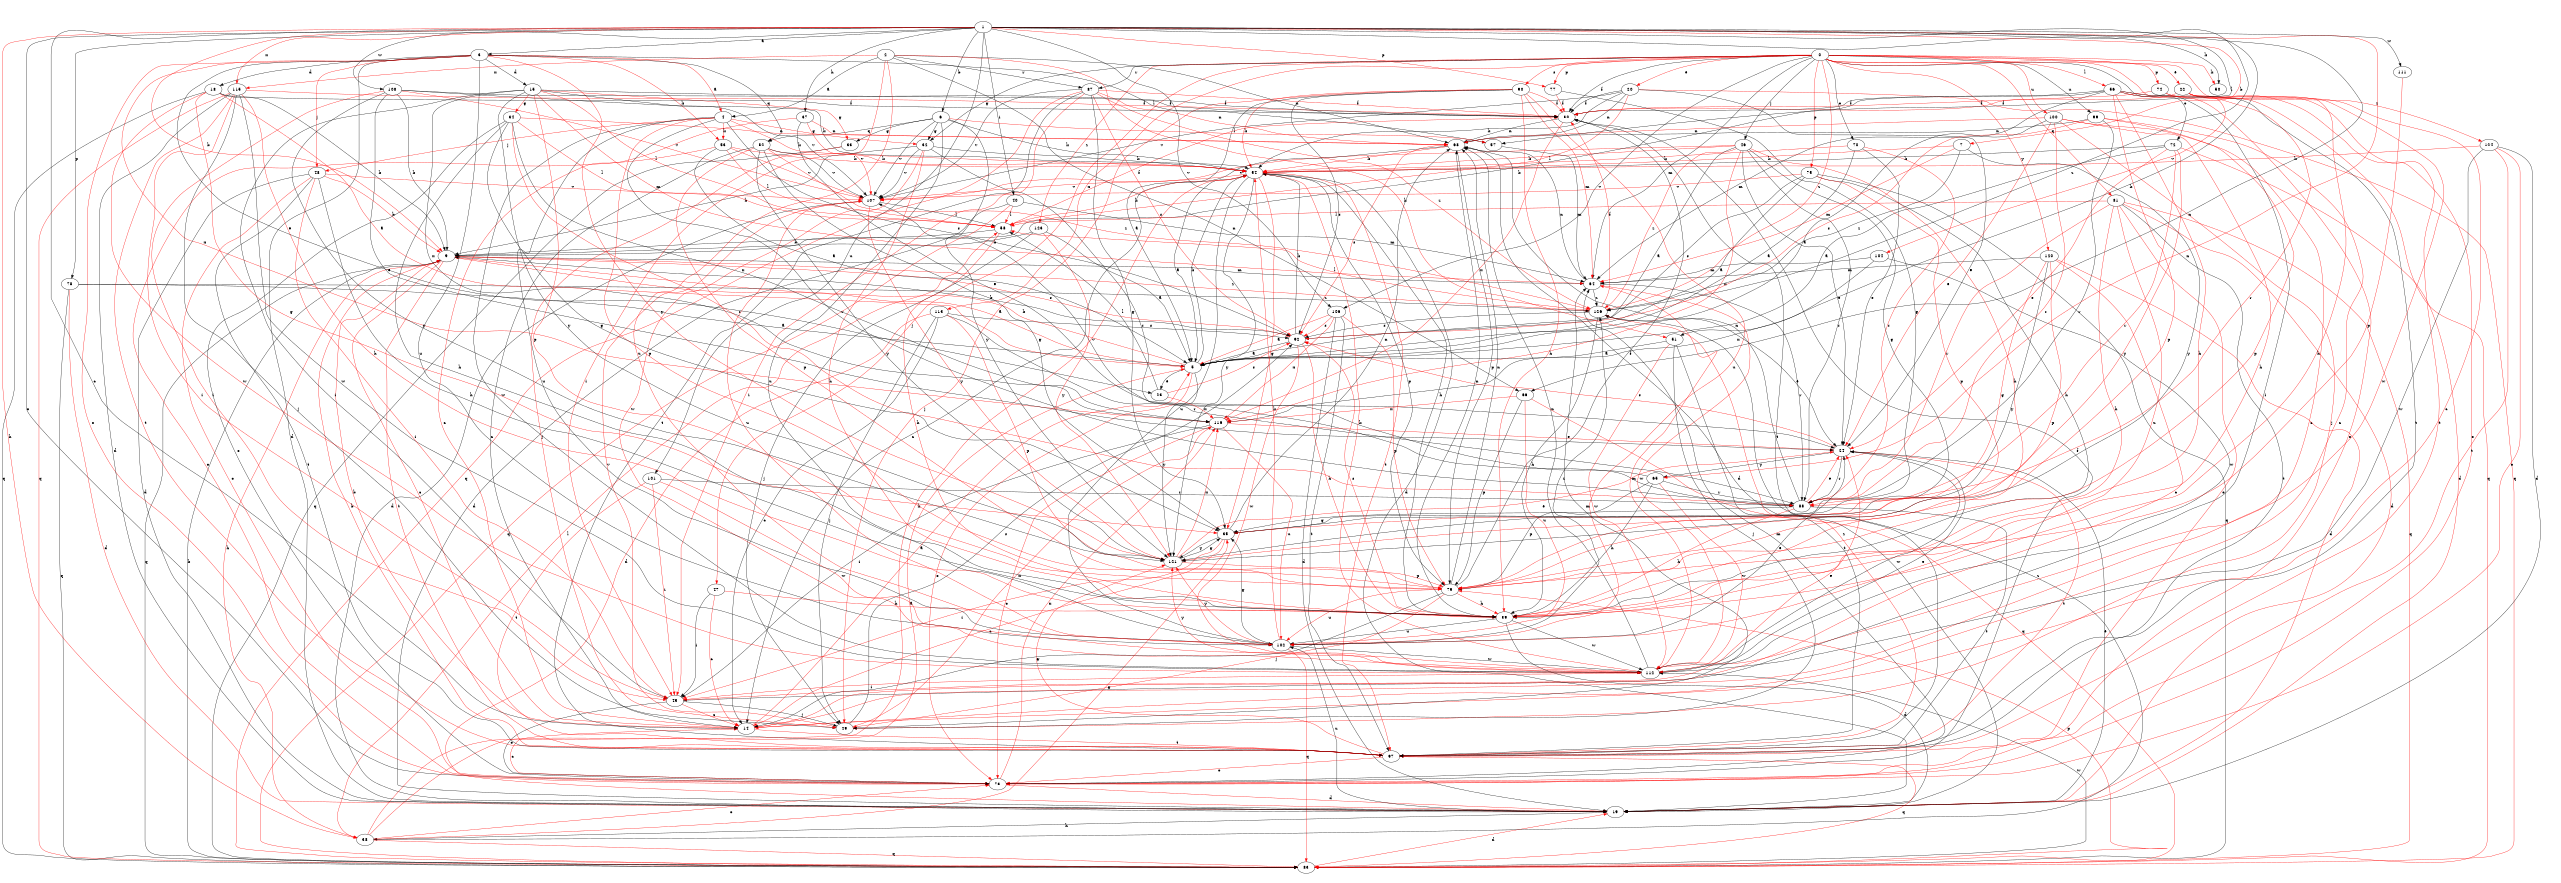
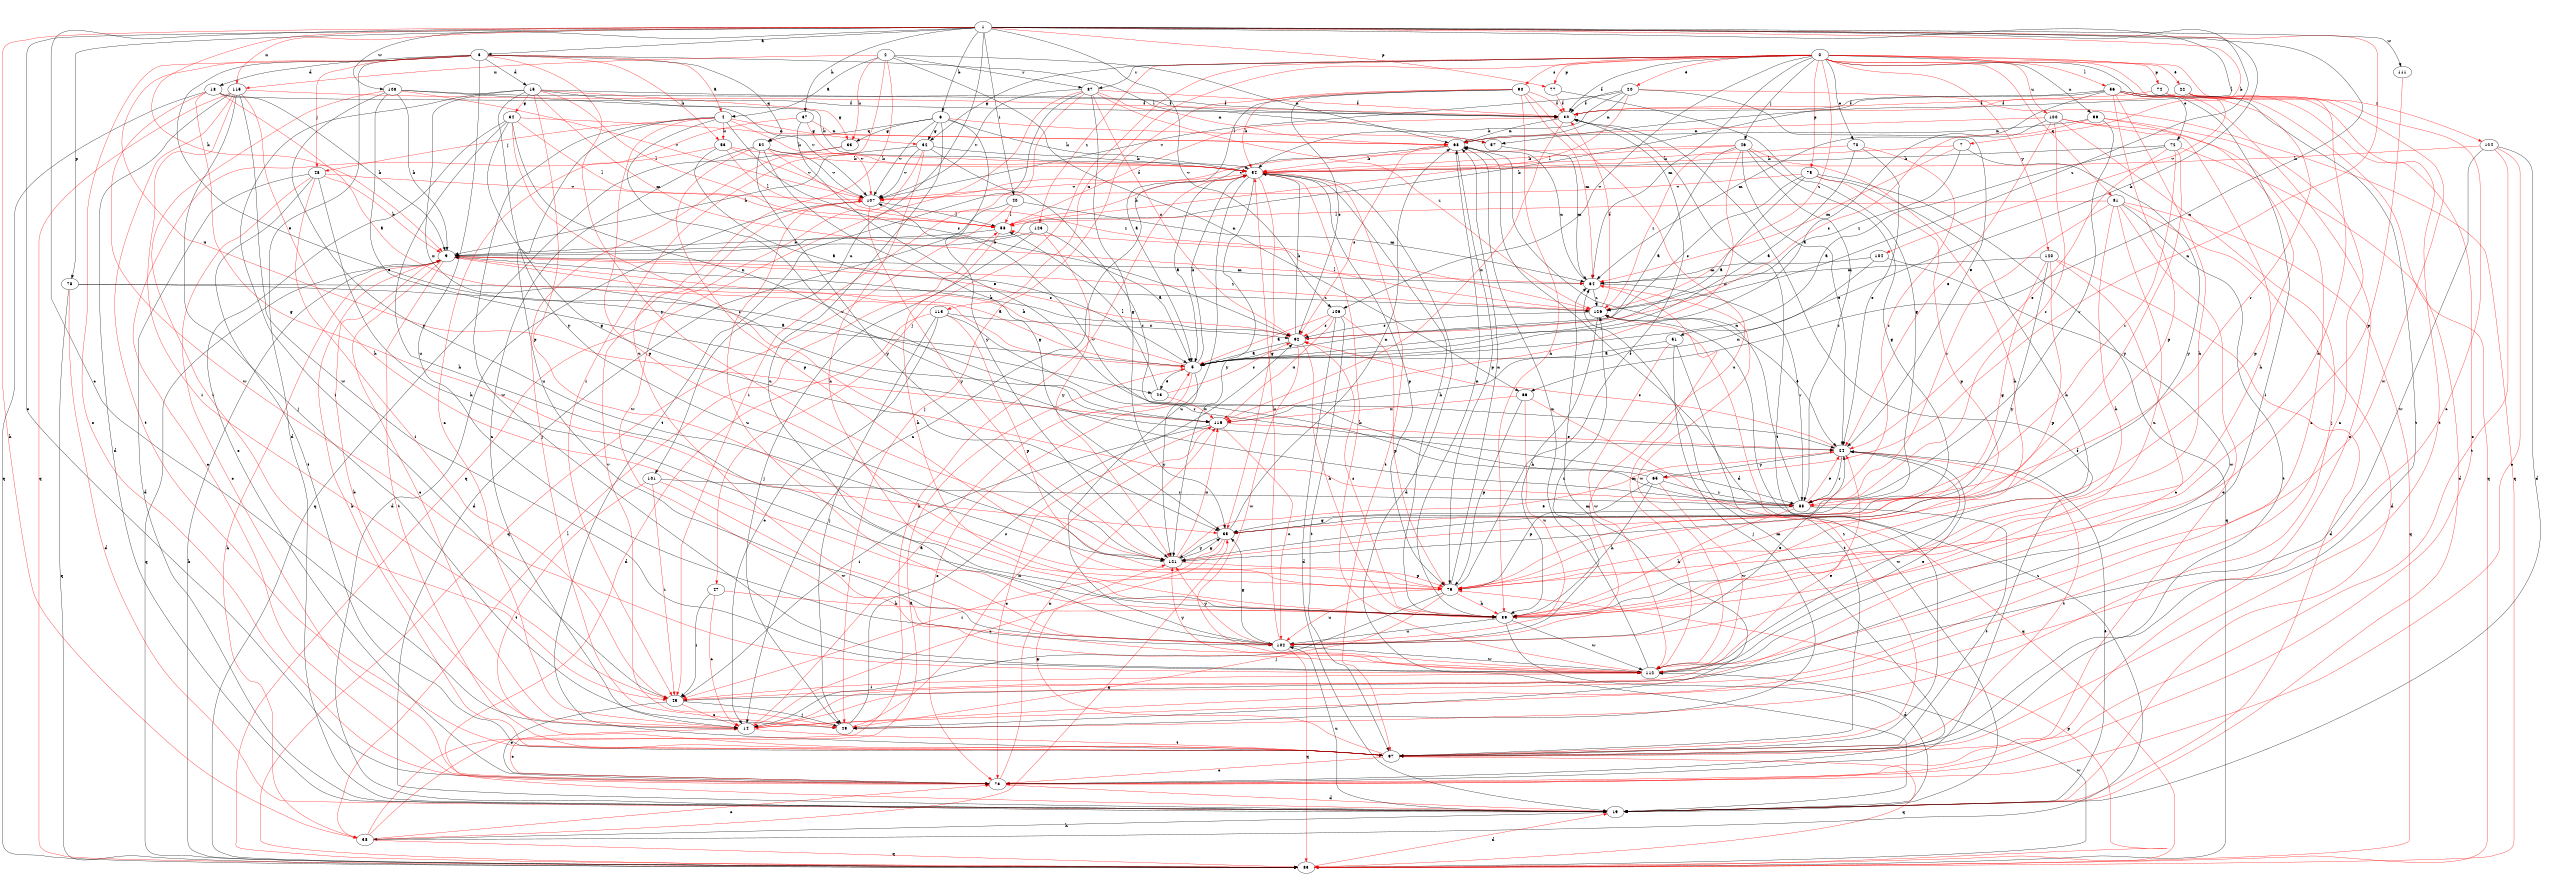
(2218, 89) -> none
(1297, 162) -> (858, 94)
